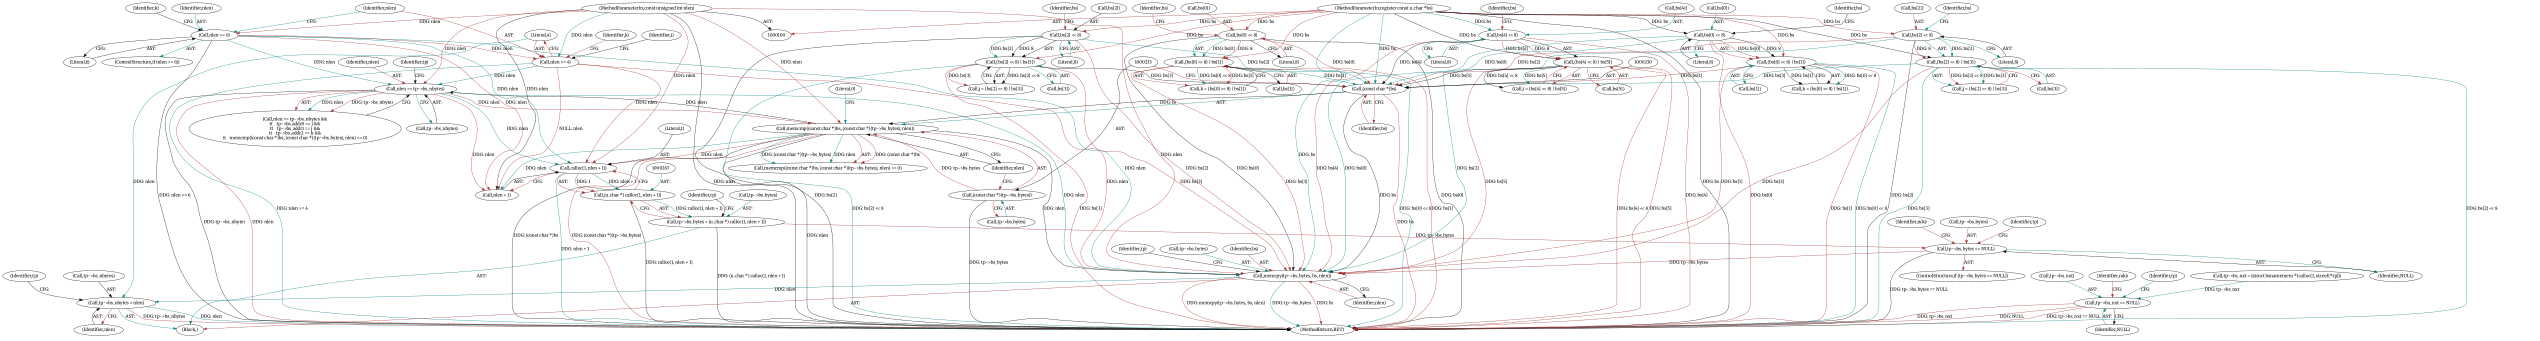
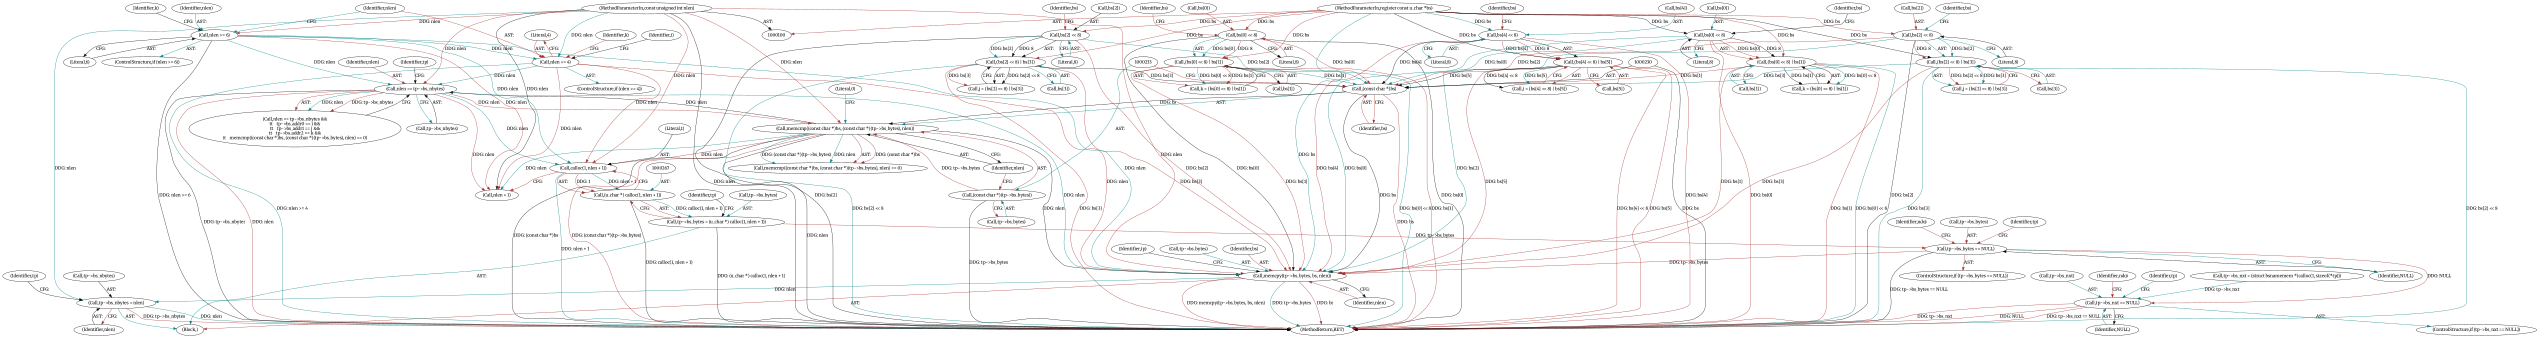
(431, 43) -> (431, 43)
(1379, 47) -> none
(235, 63) -> (189, 30)
none -> (610, 89)
(571, 129) -> (571, 129)
(1094, 141) -> (1094, 141)
(527, 177) -> none
(1729, 241) -> (1685, 321)
none -> (2359, 260)
none -> (2476, 330)
